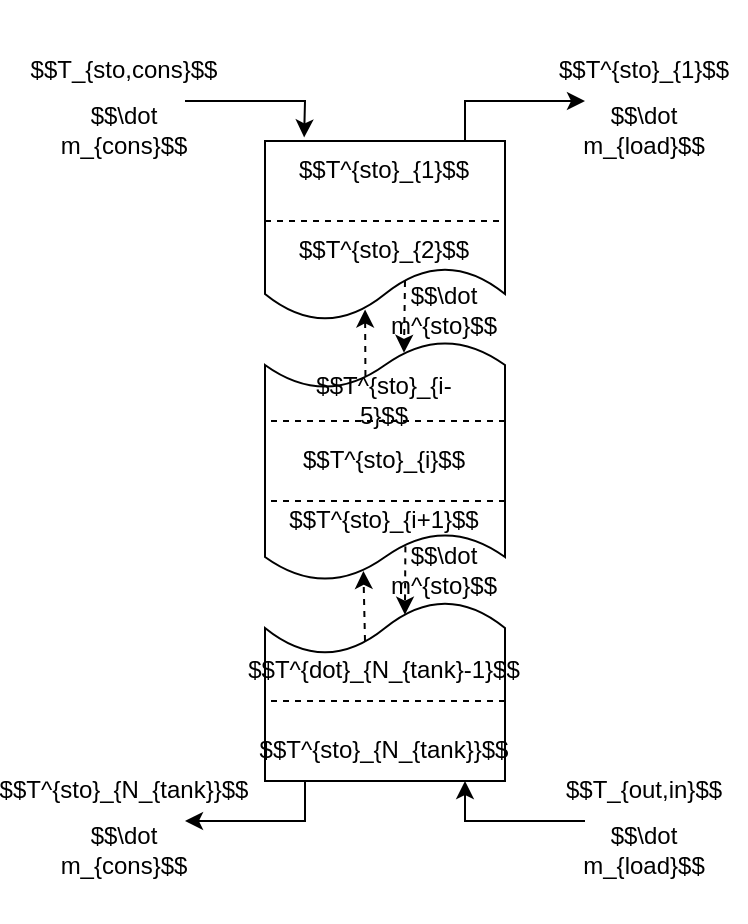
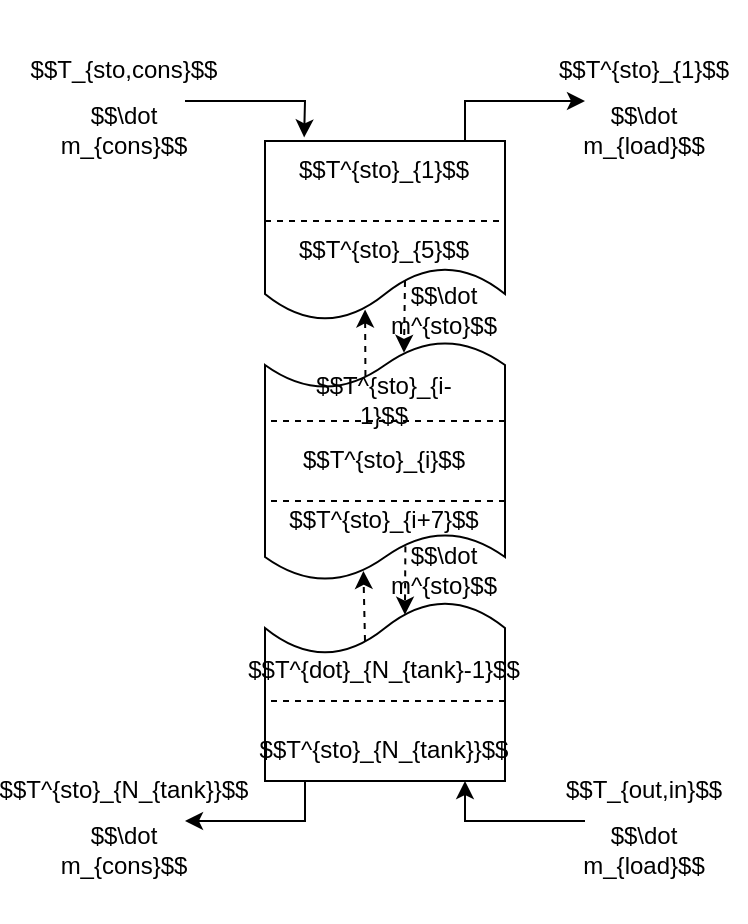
(385, 251) -> (385, 251)
(385, 401) -> (385, 401)
(385, 521) -> (385, 521)
